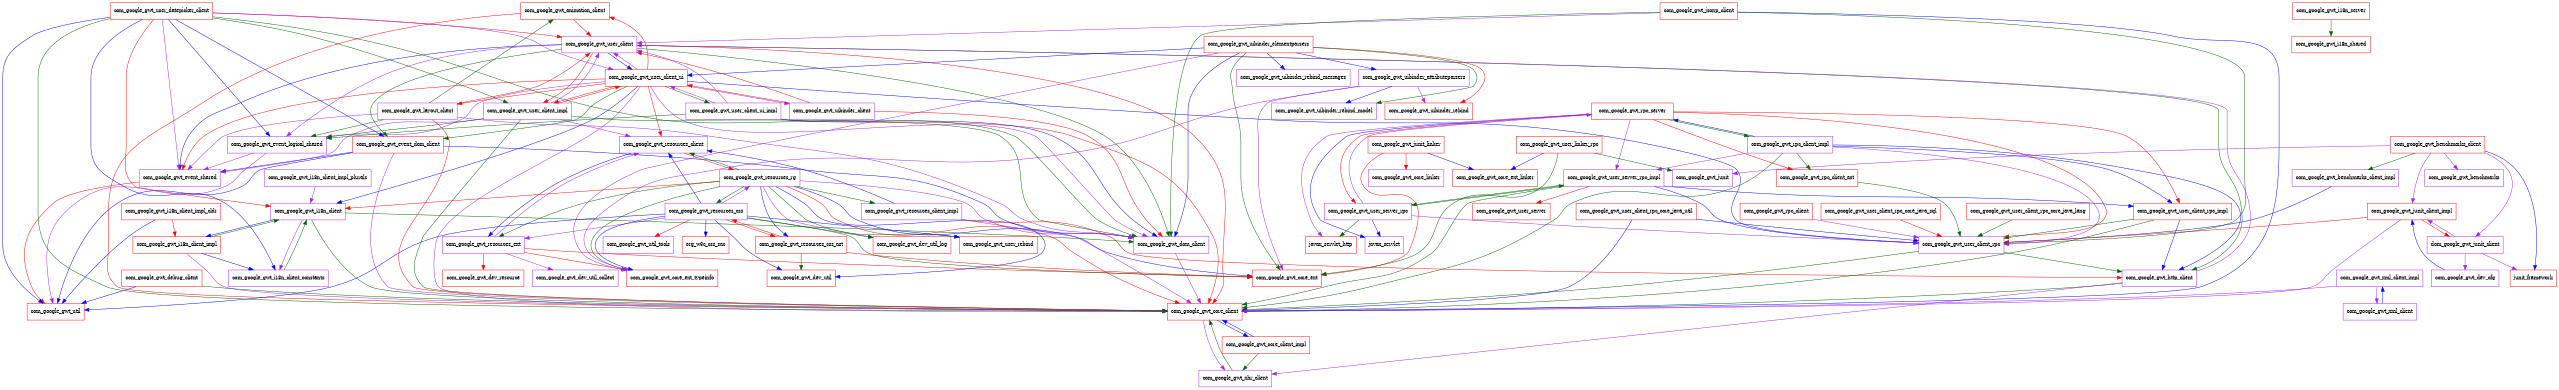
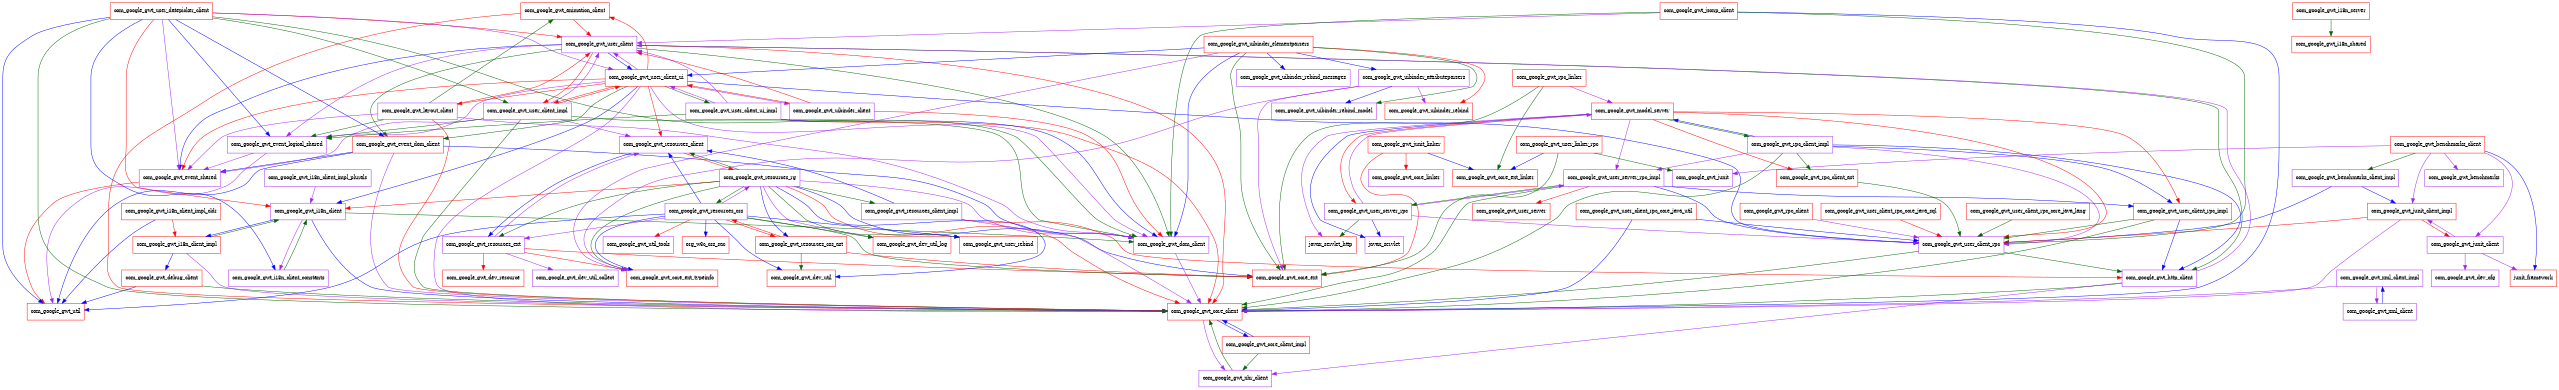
none -> (1549, 78)
(1632, 111) -> (1632, 111)
(1485, 196) -> (1485, 196)
(2465, 245) -> (2465, 245)
(2422, 252) -> (2376, 194)
(225, 261) -> (170, 260)
(721, 305) -> (721, 305)
